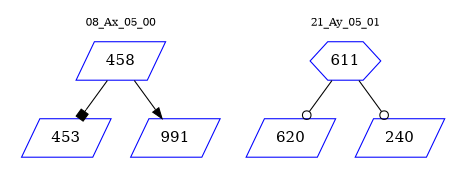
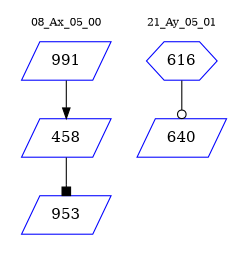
(345, 61) -> (182, 61)
(145, 95) -> (66, 94)
(66, 138) -> (66, 215)
(291, 138) -> none
(400, 138) -> (182, 138)
